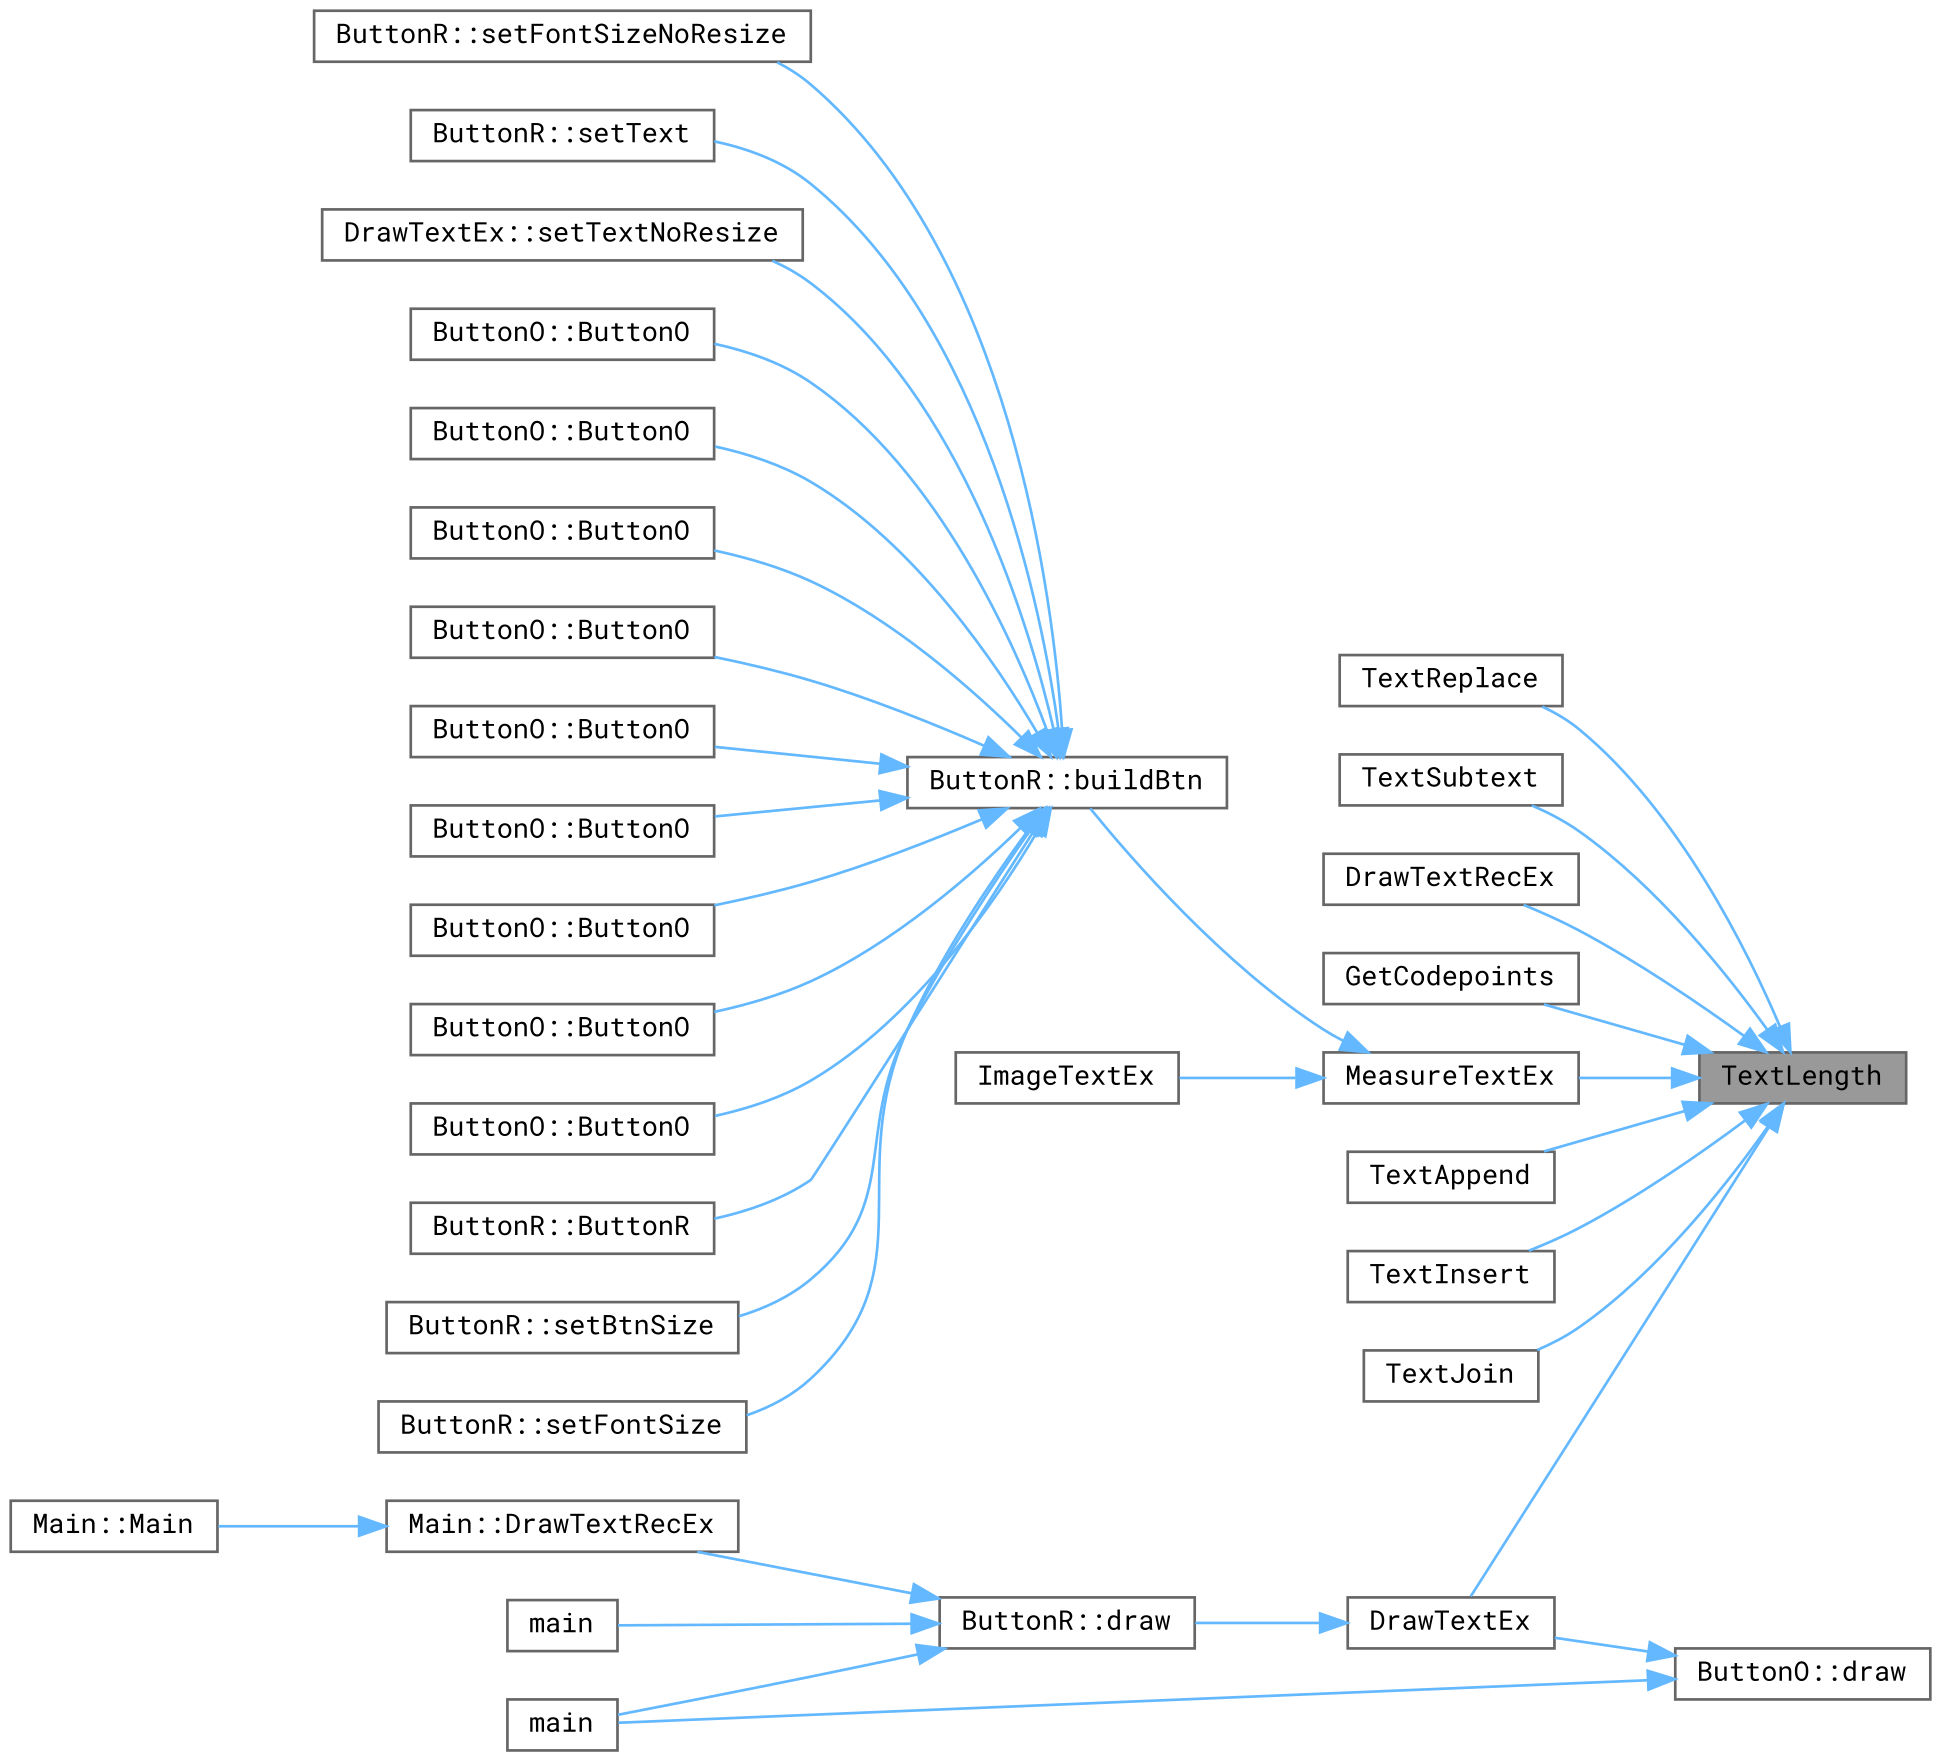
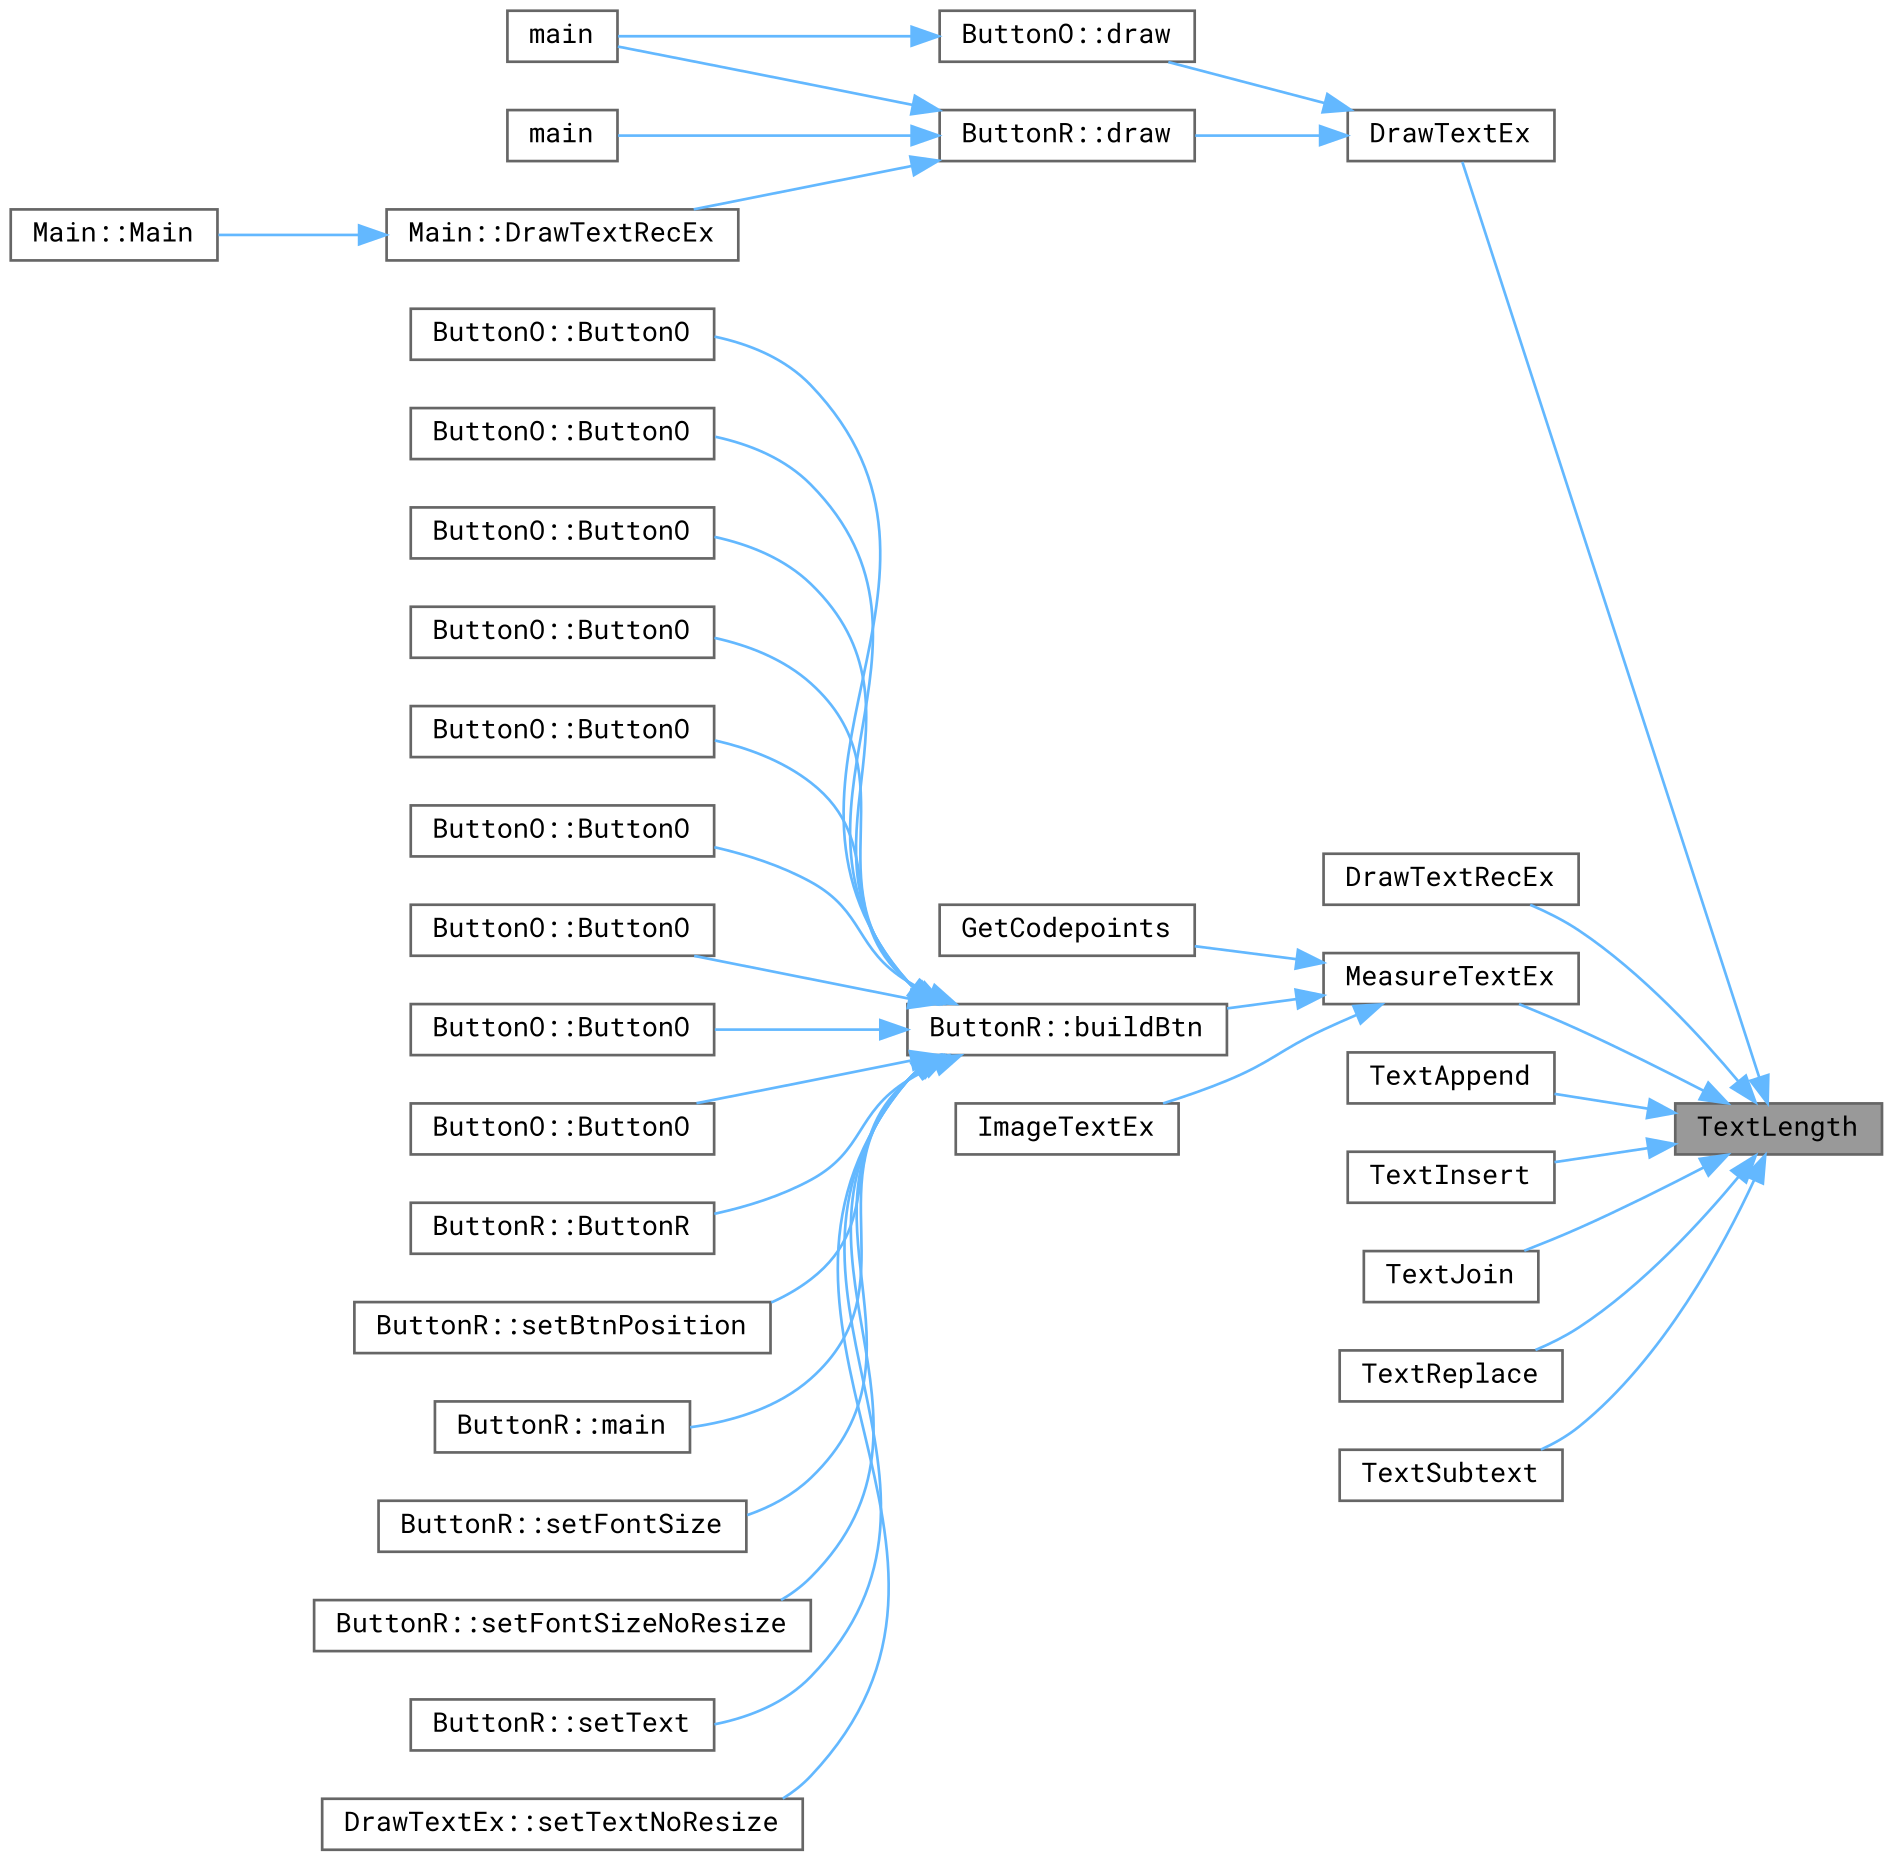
(1614, 1025) -> (1246, 953)
none -> (562, 1328)
(562, 1328) -> (562, 1427)
(1601, 1645) -> (1246, 83)
